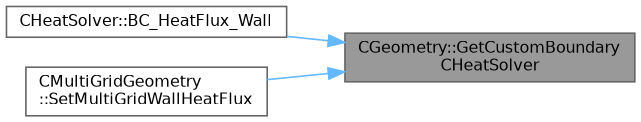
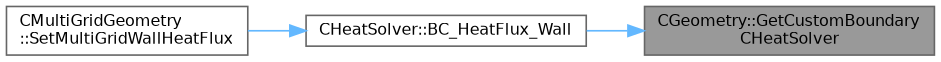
(298, 77) -> (269, 31)
